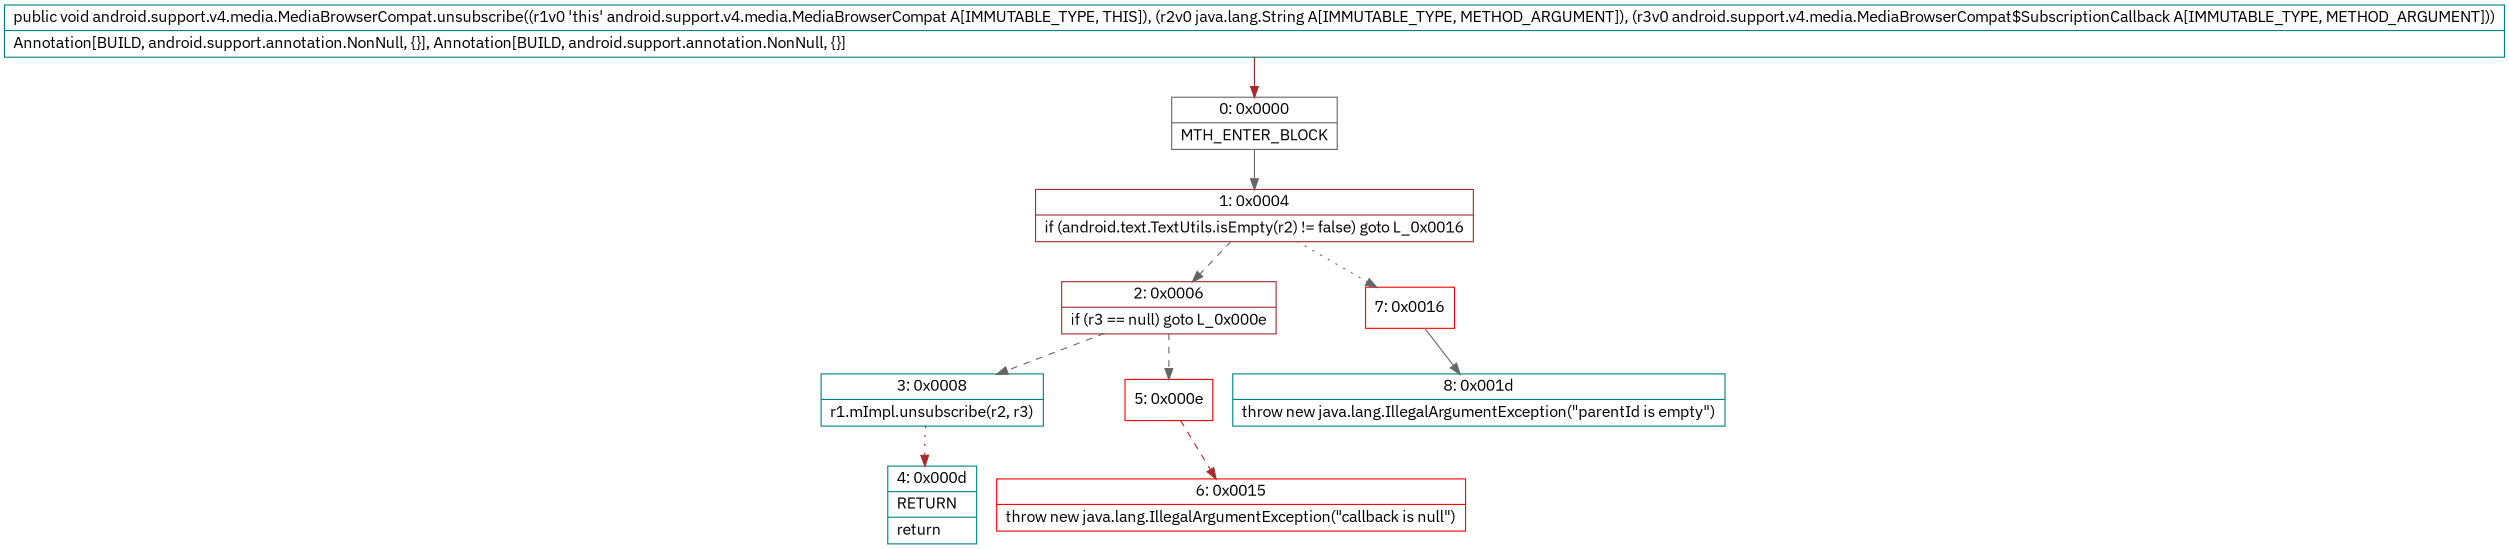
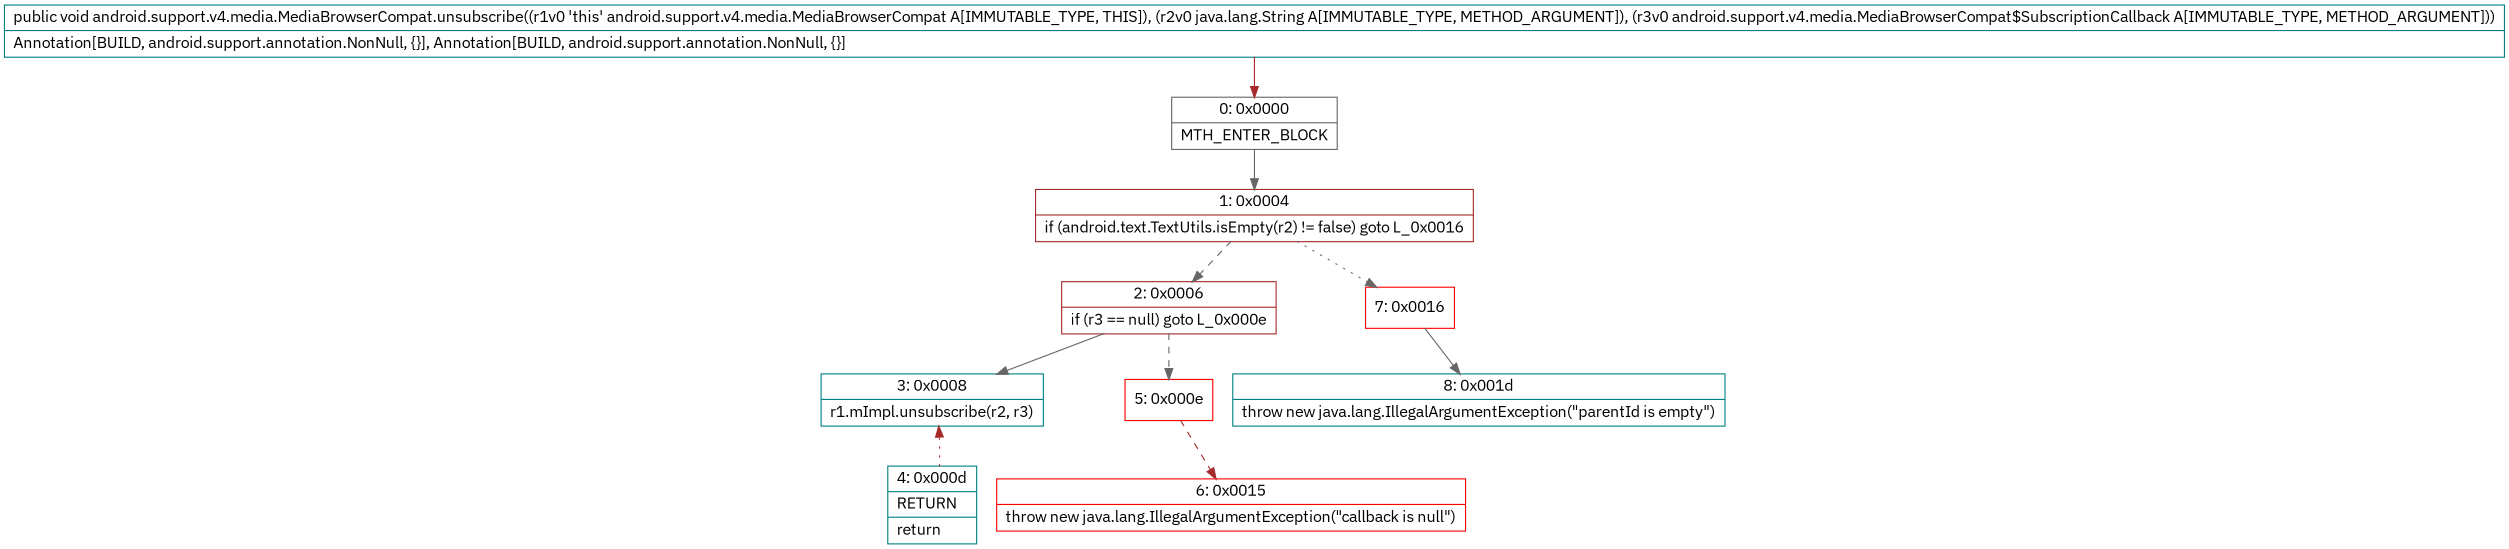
(1056, 352) -> (1056, 352)
(925, 441) -> (940, 452)
